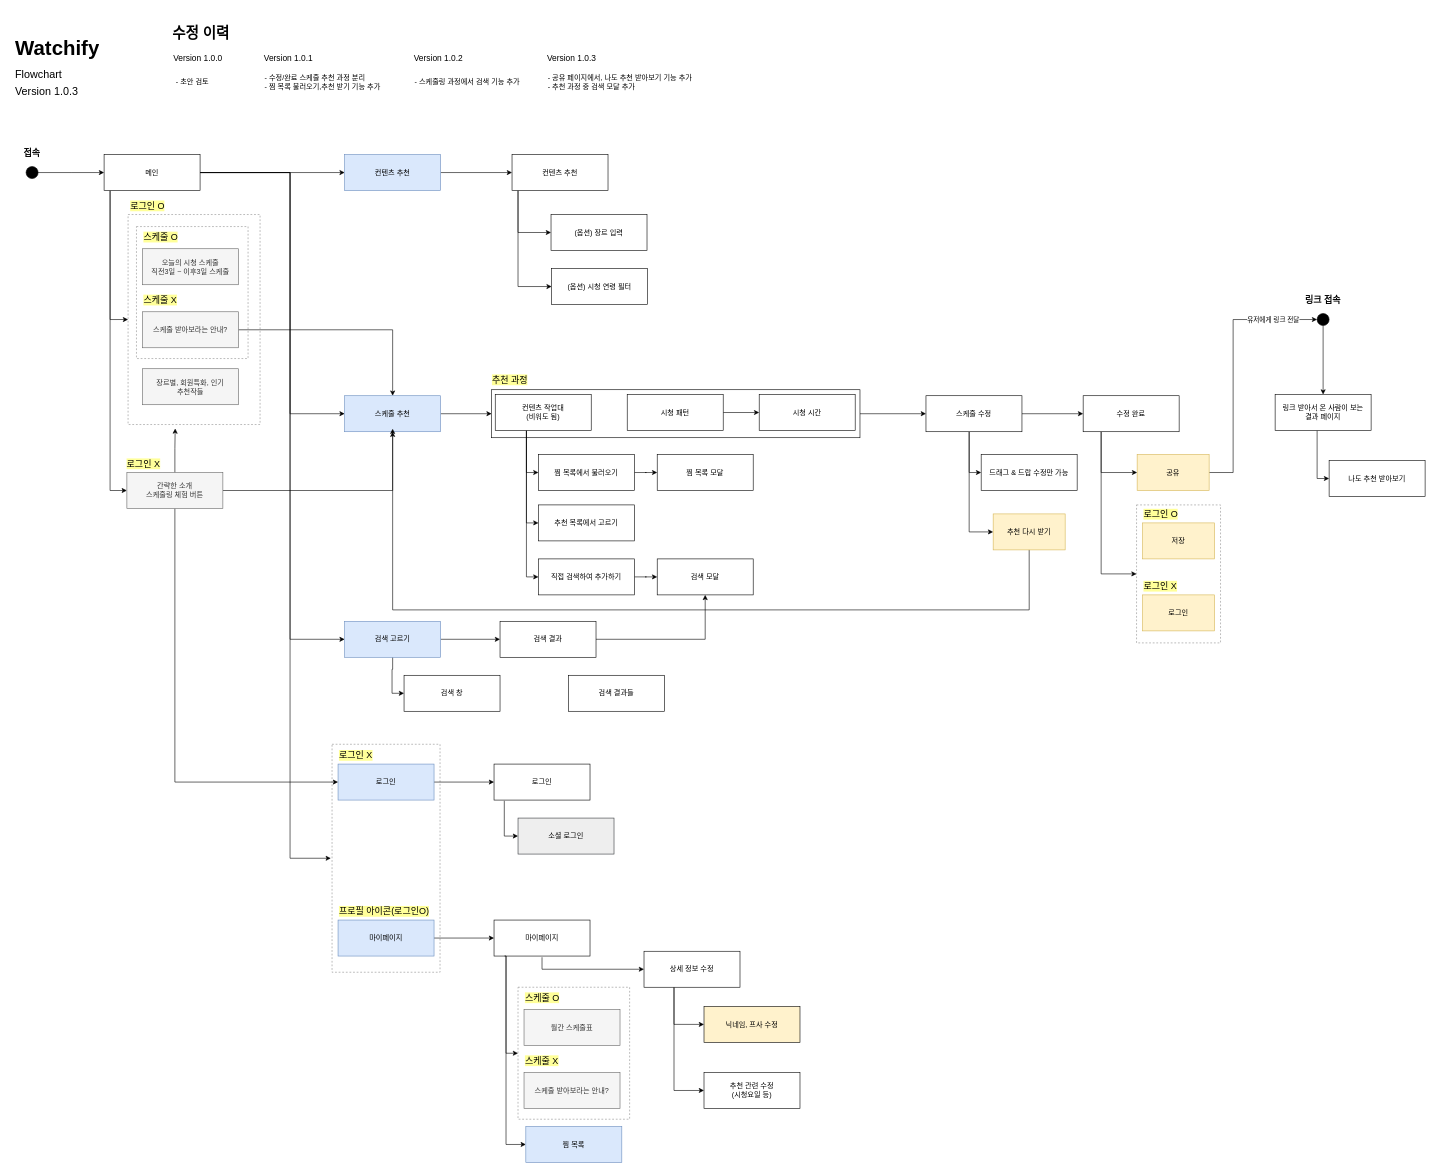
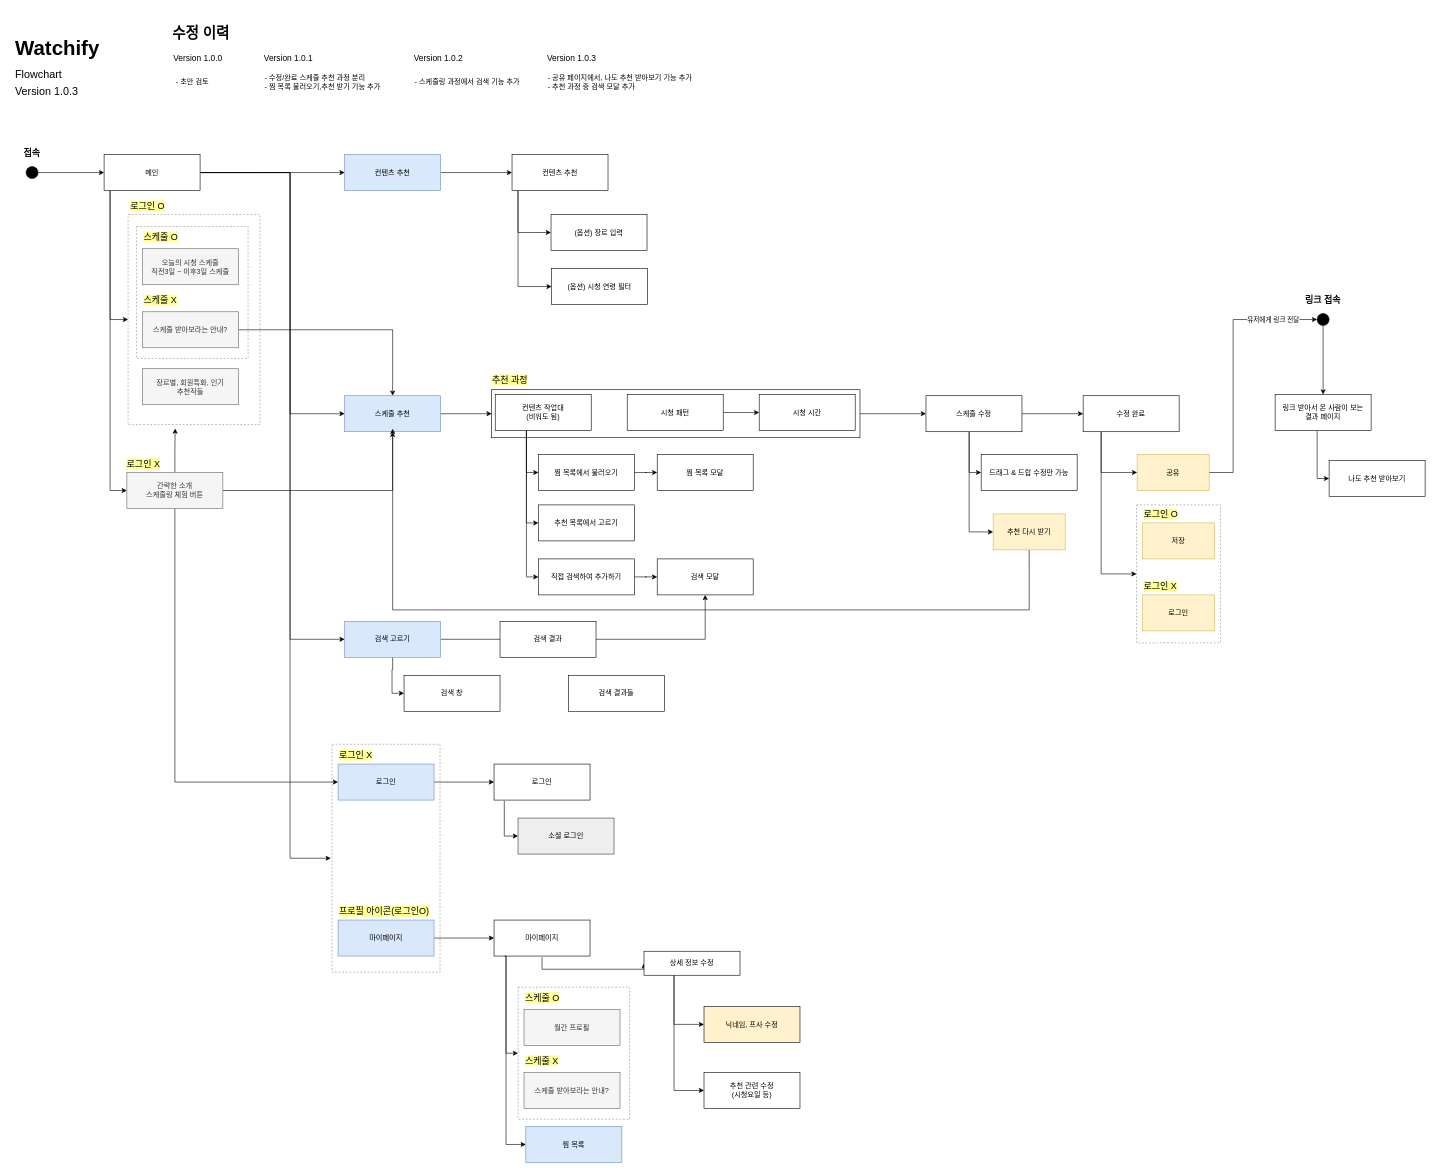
(494, 639) -> (496, 639)
(692, 969) -> (692, 963)
(572, 1028) -> (572, 1028)
